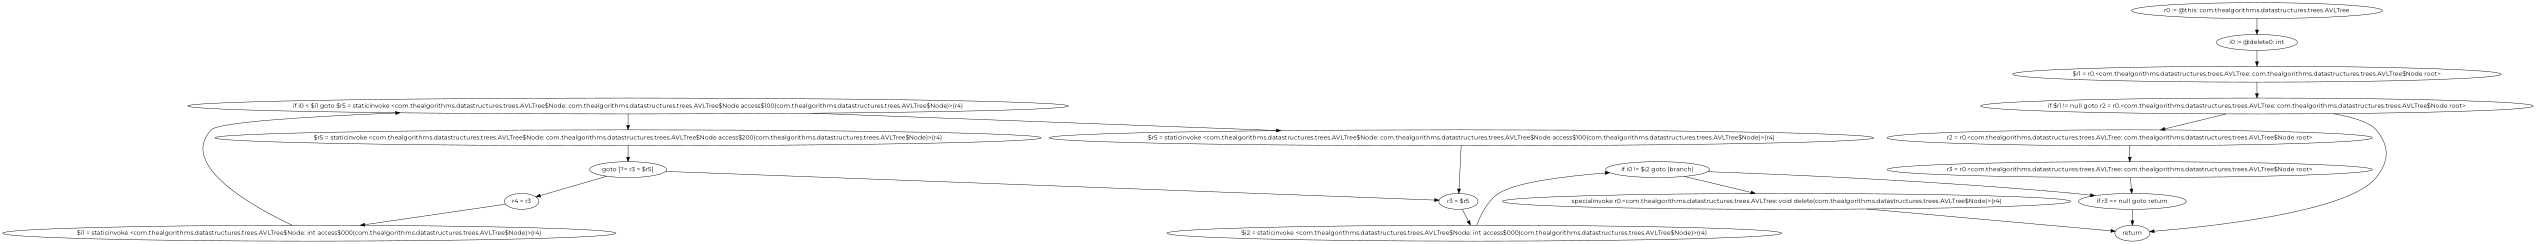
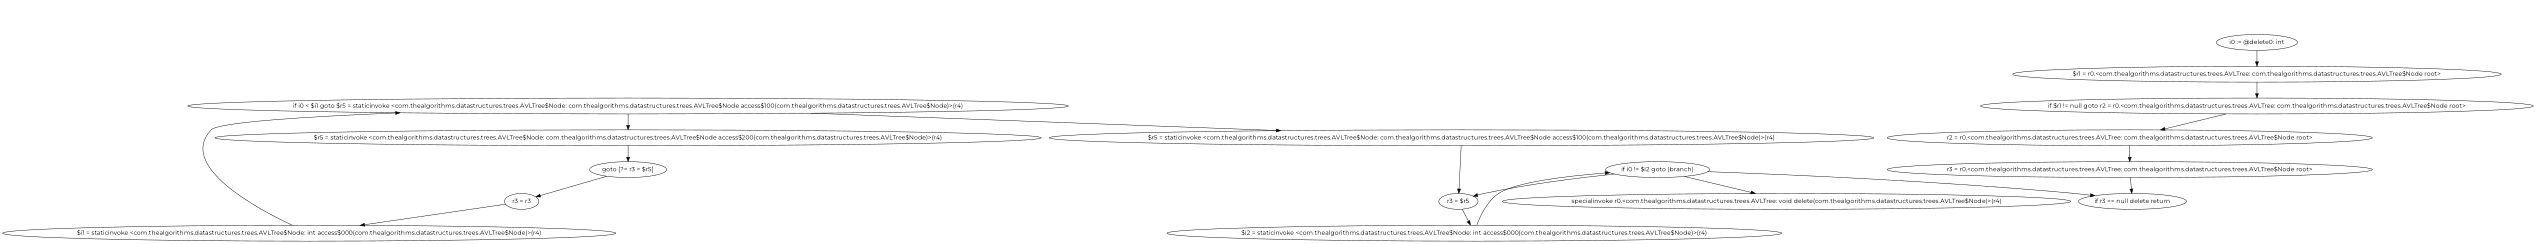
(2257, 11) -> none
(1050, 186) -> (1546, 183)
(522, 201) -> (522, 201)
(2132, 201) -> (2132, 201)
(2132, 233) -> none
